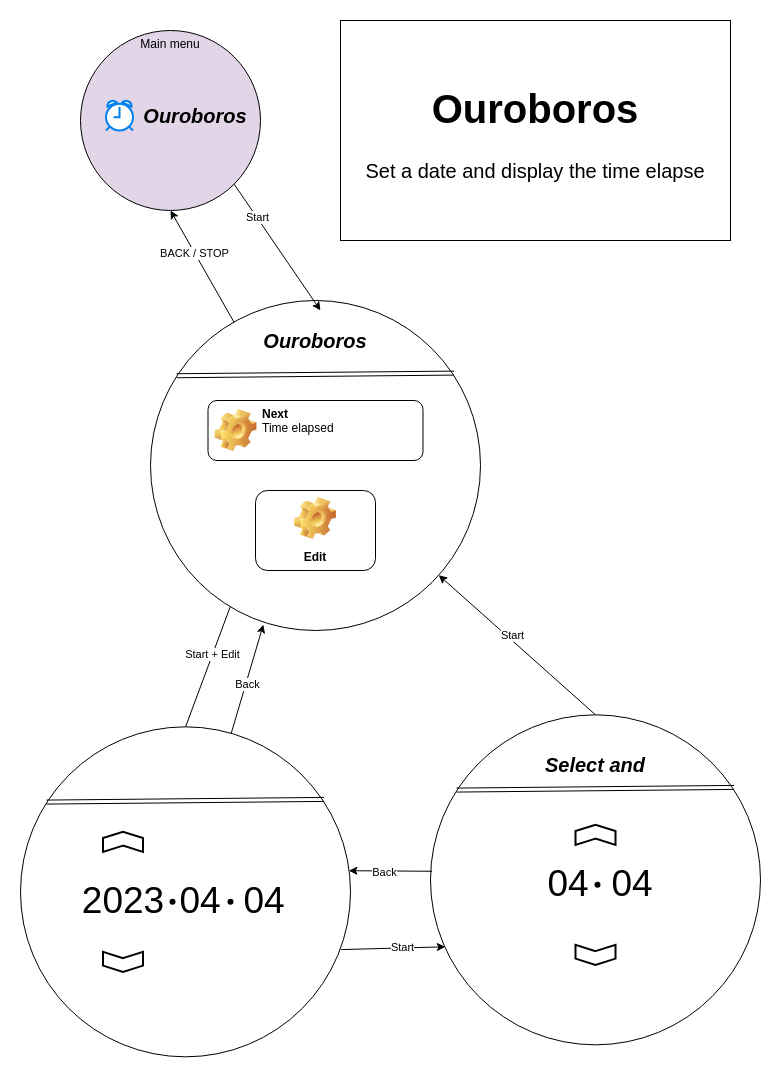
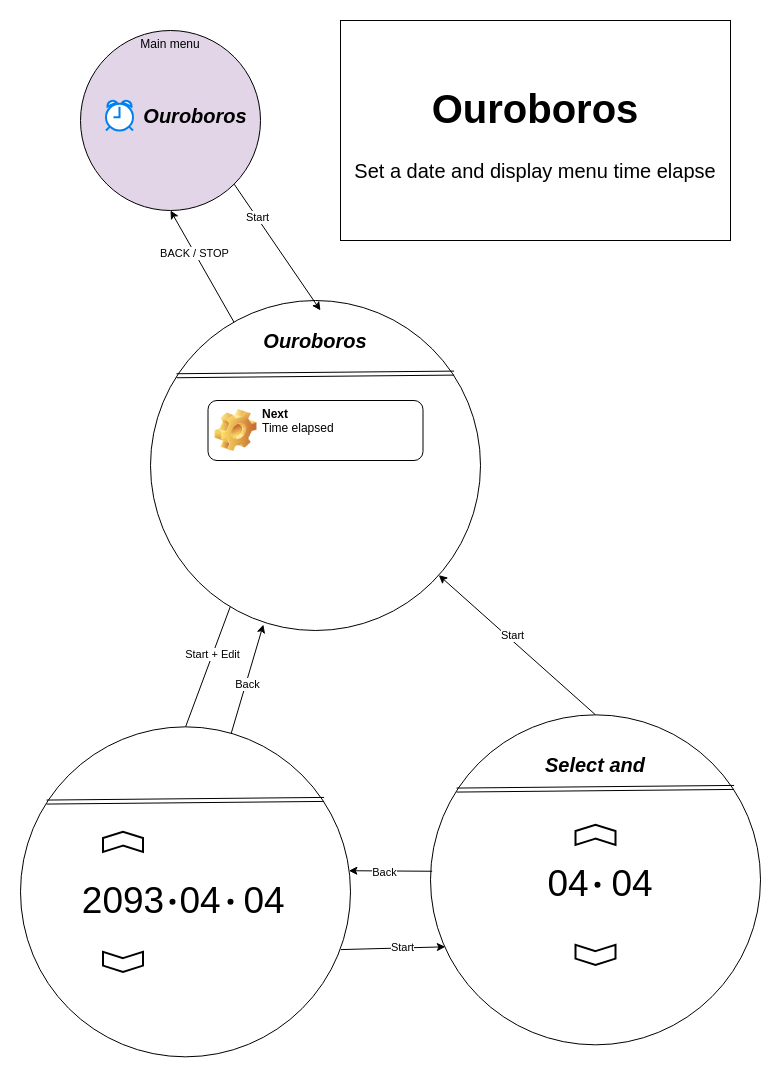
(536, 121) -> (536, 121)
(316, 531) -> none
(124, 902) -> (124, 902)
